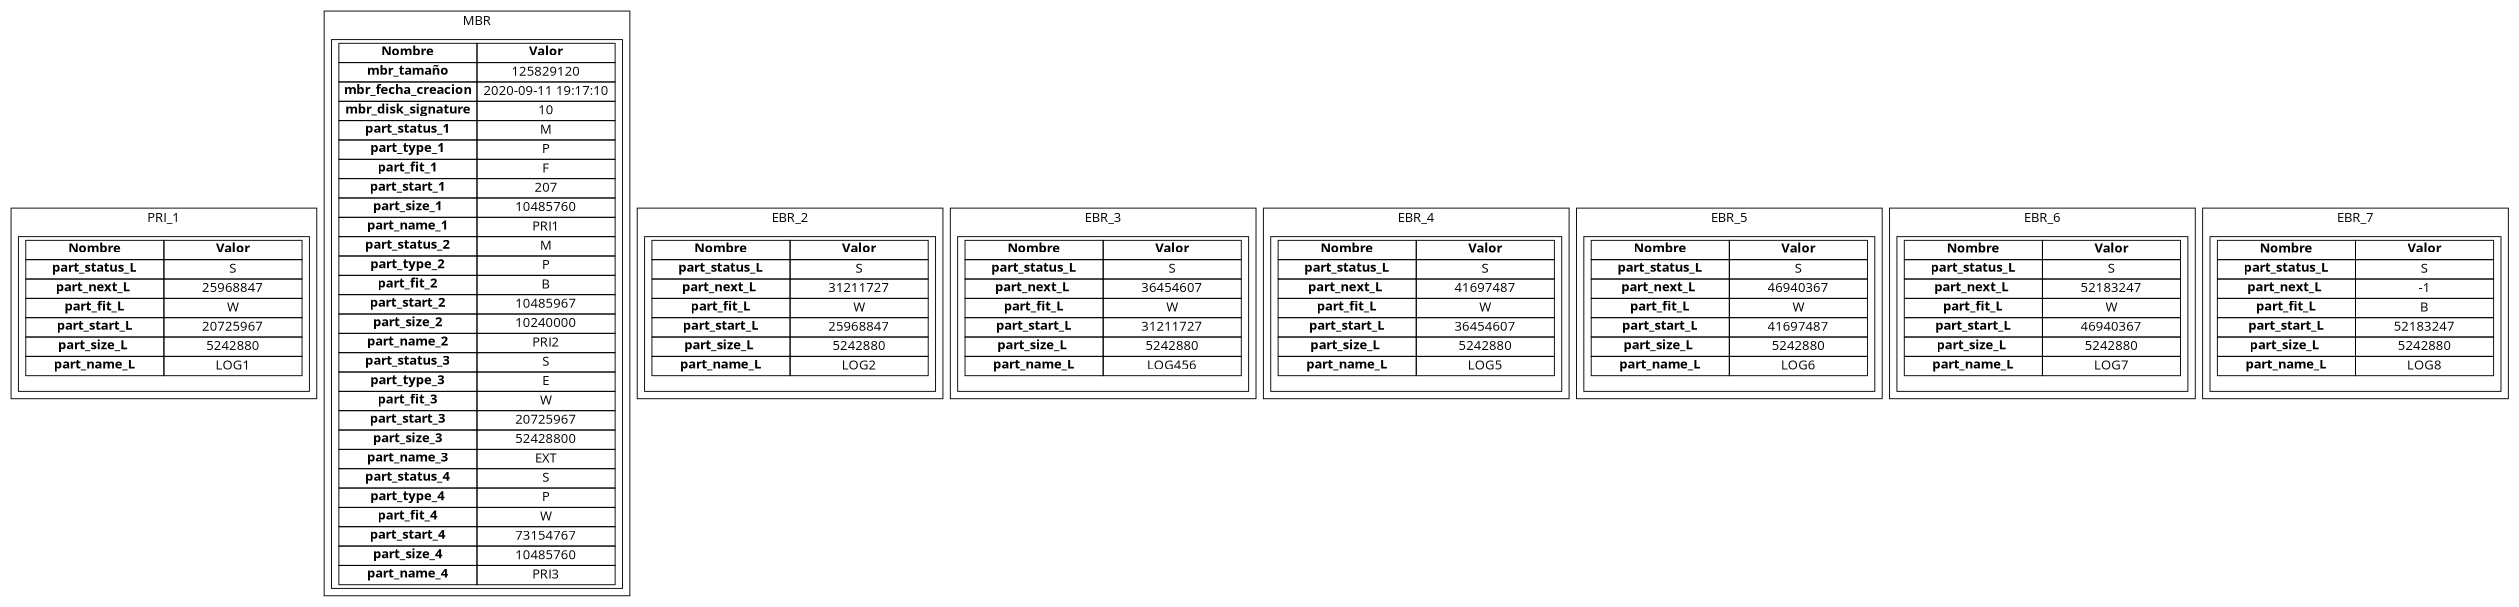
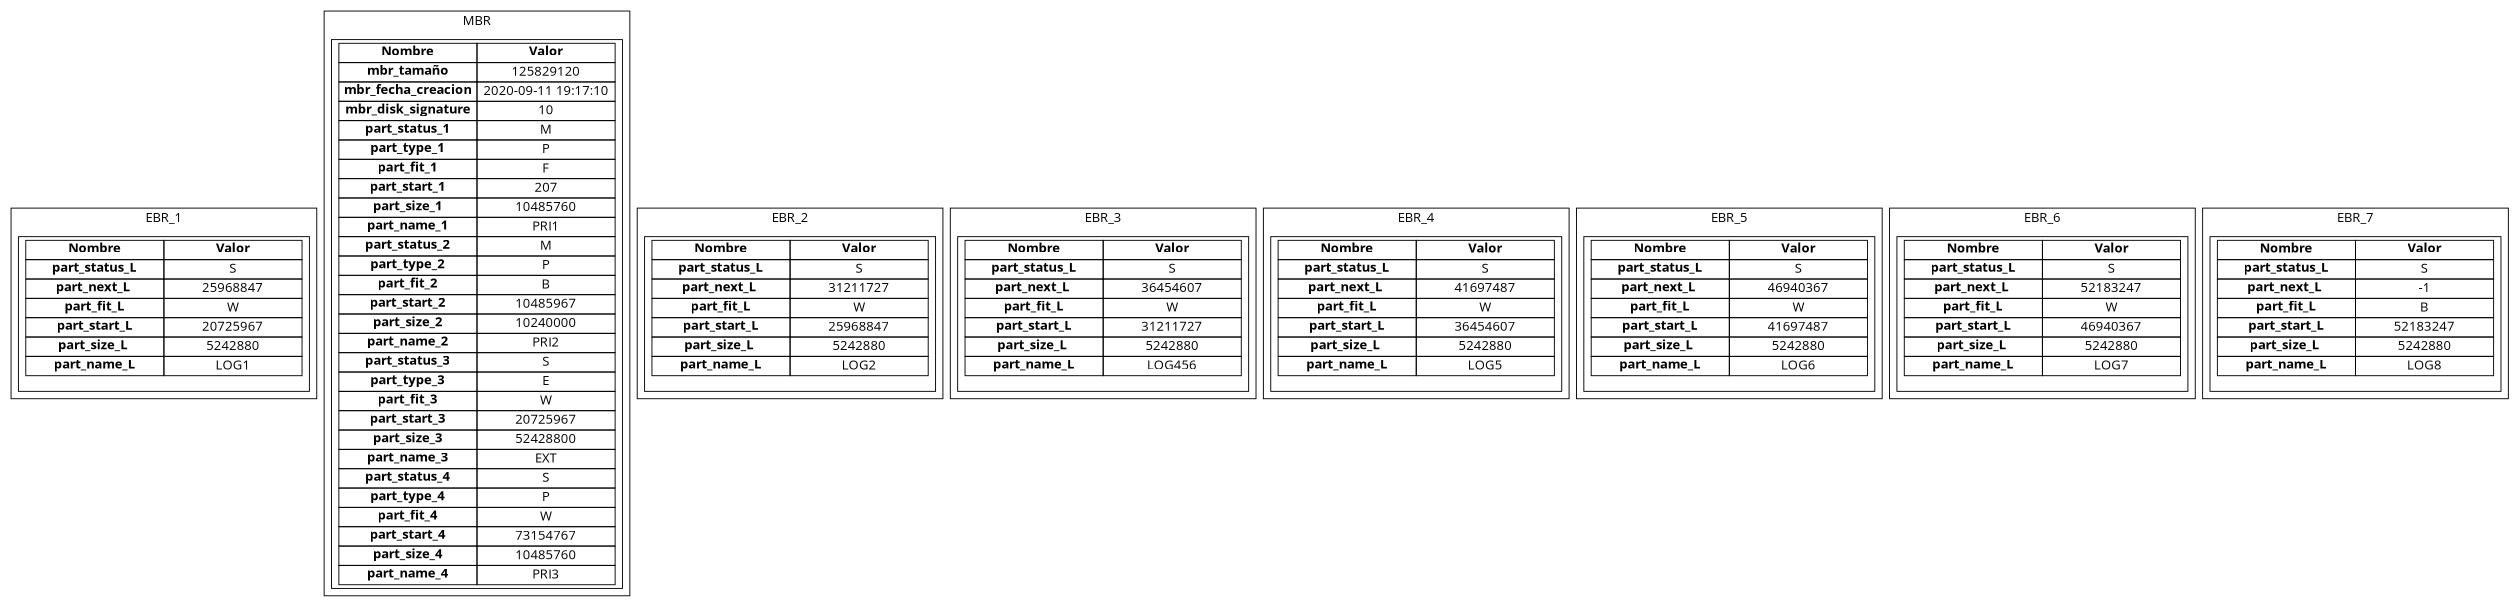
(164, 219) -> (164, 219)
